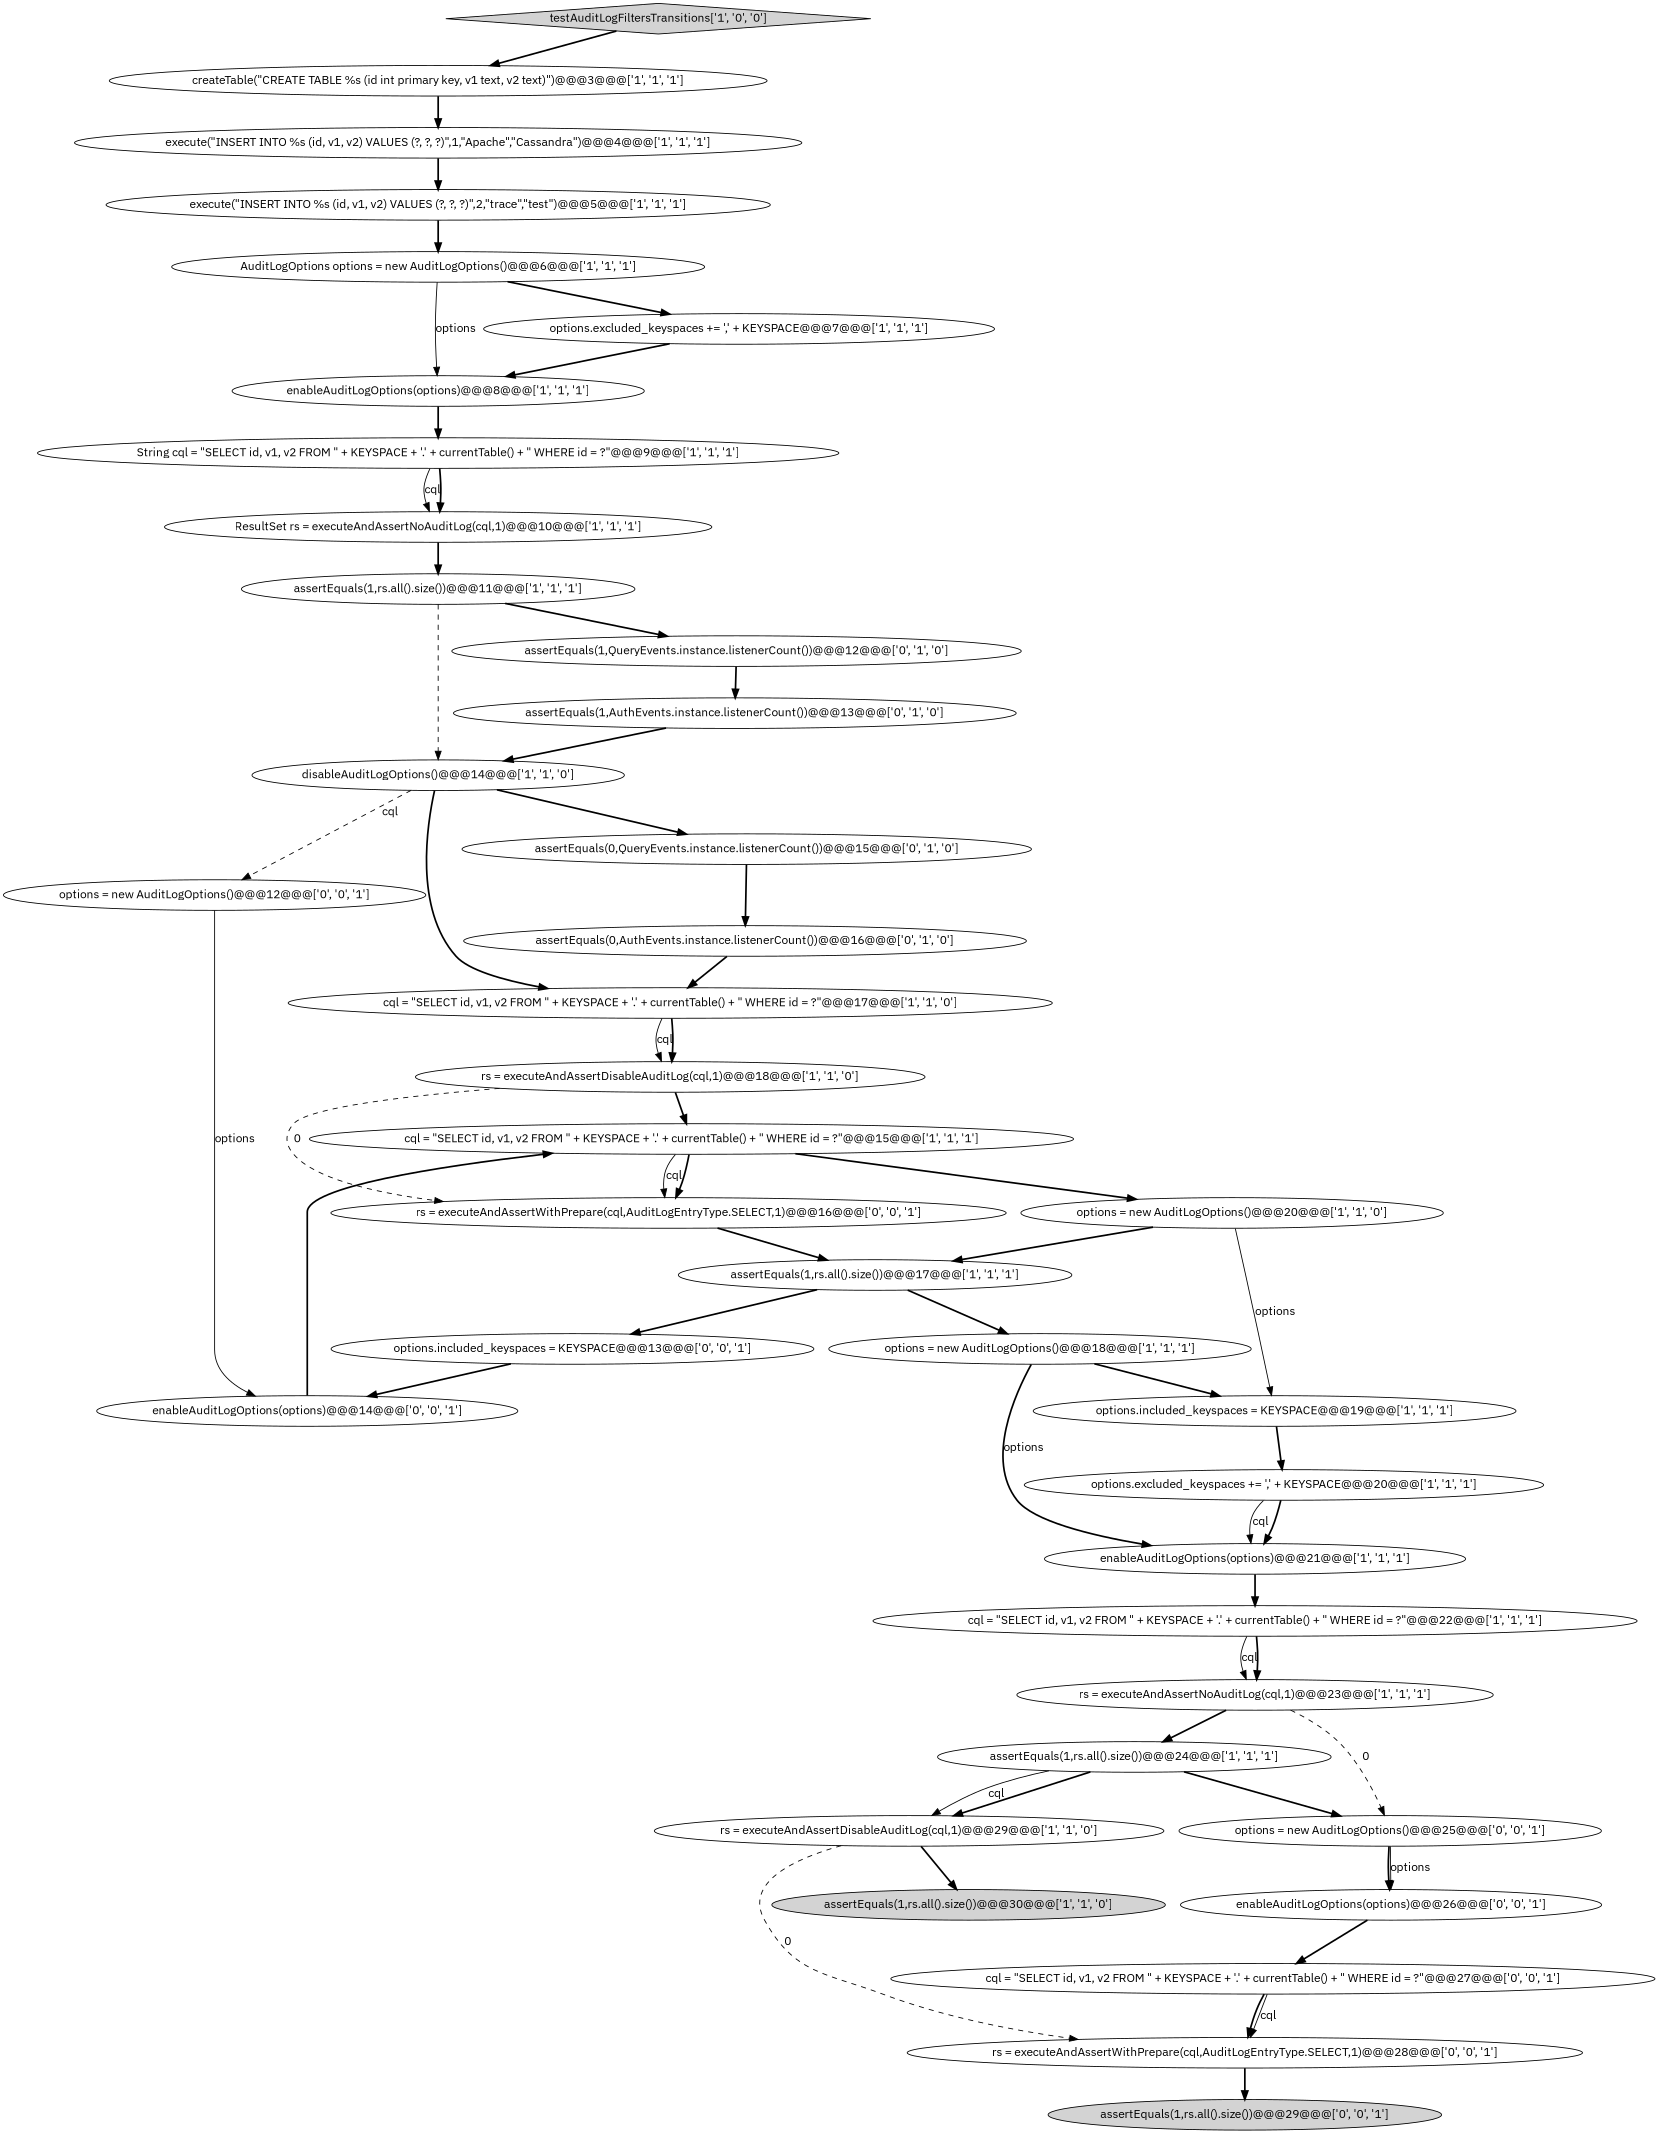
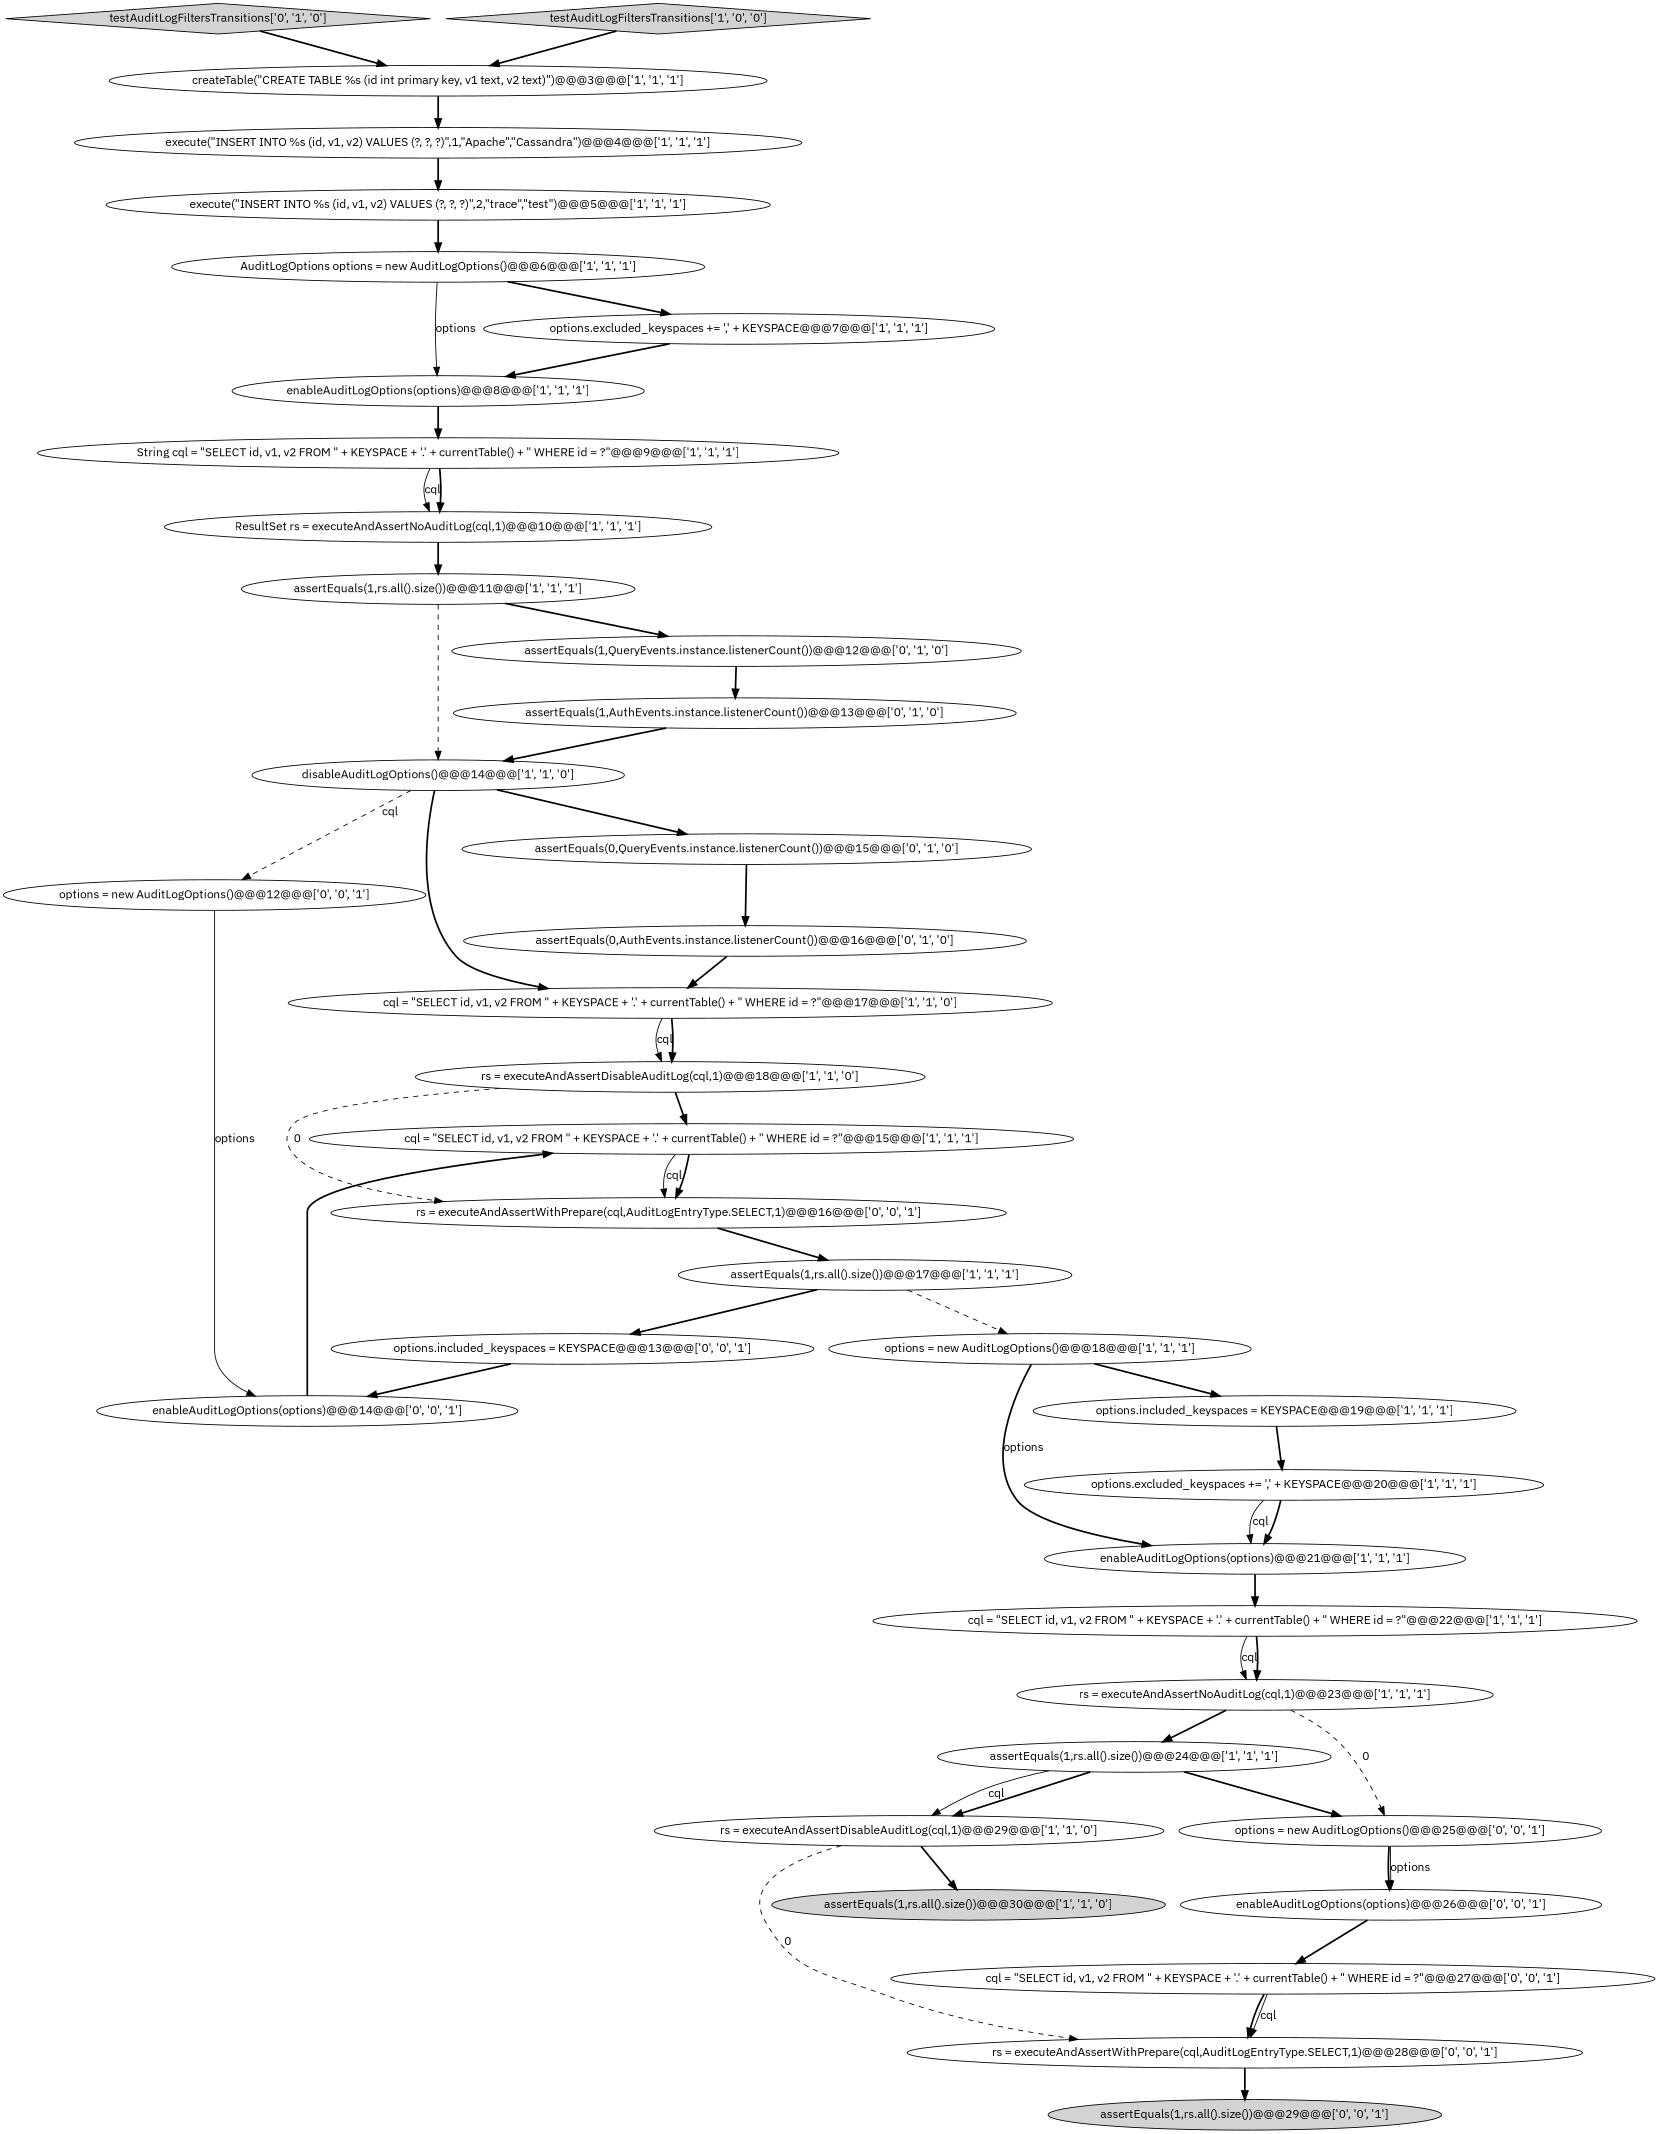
none -> (218, 19)
(1232, 1213) -> none
(953, 1310) -> (953, 1310)
